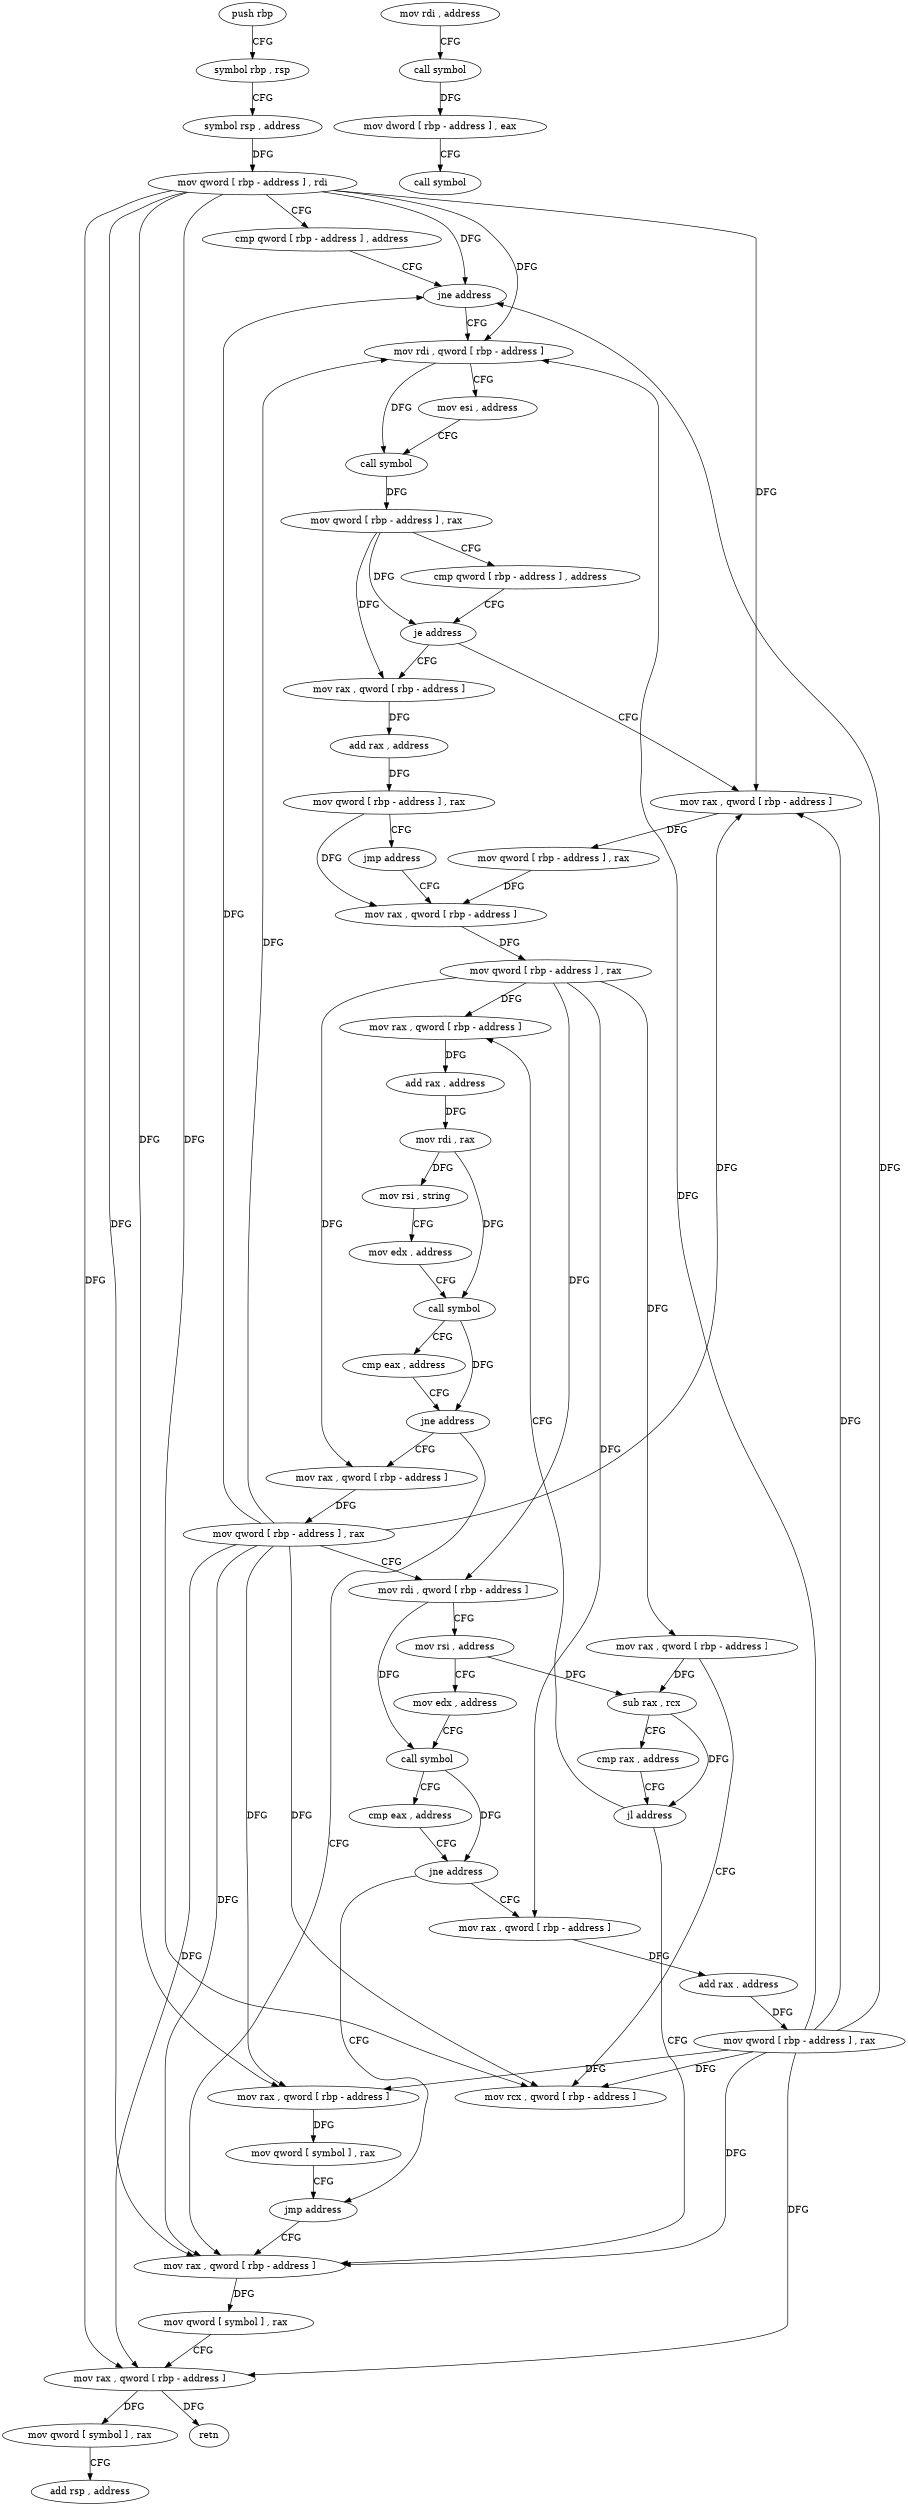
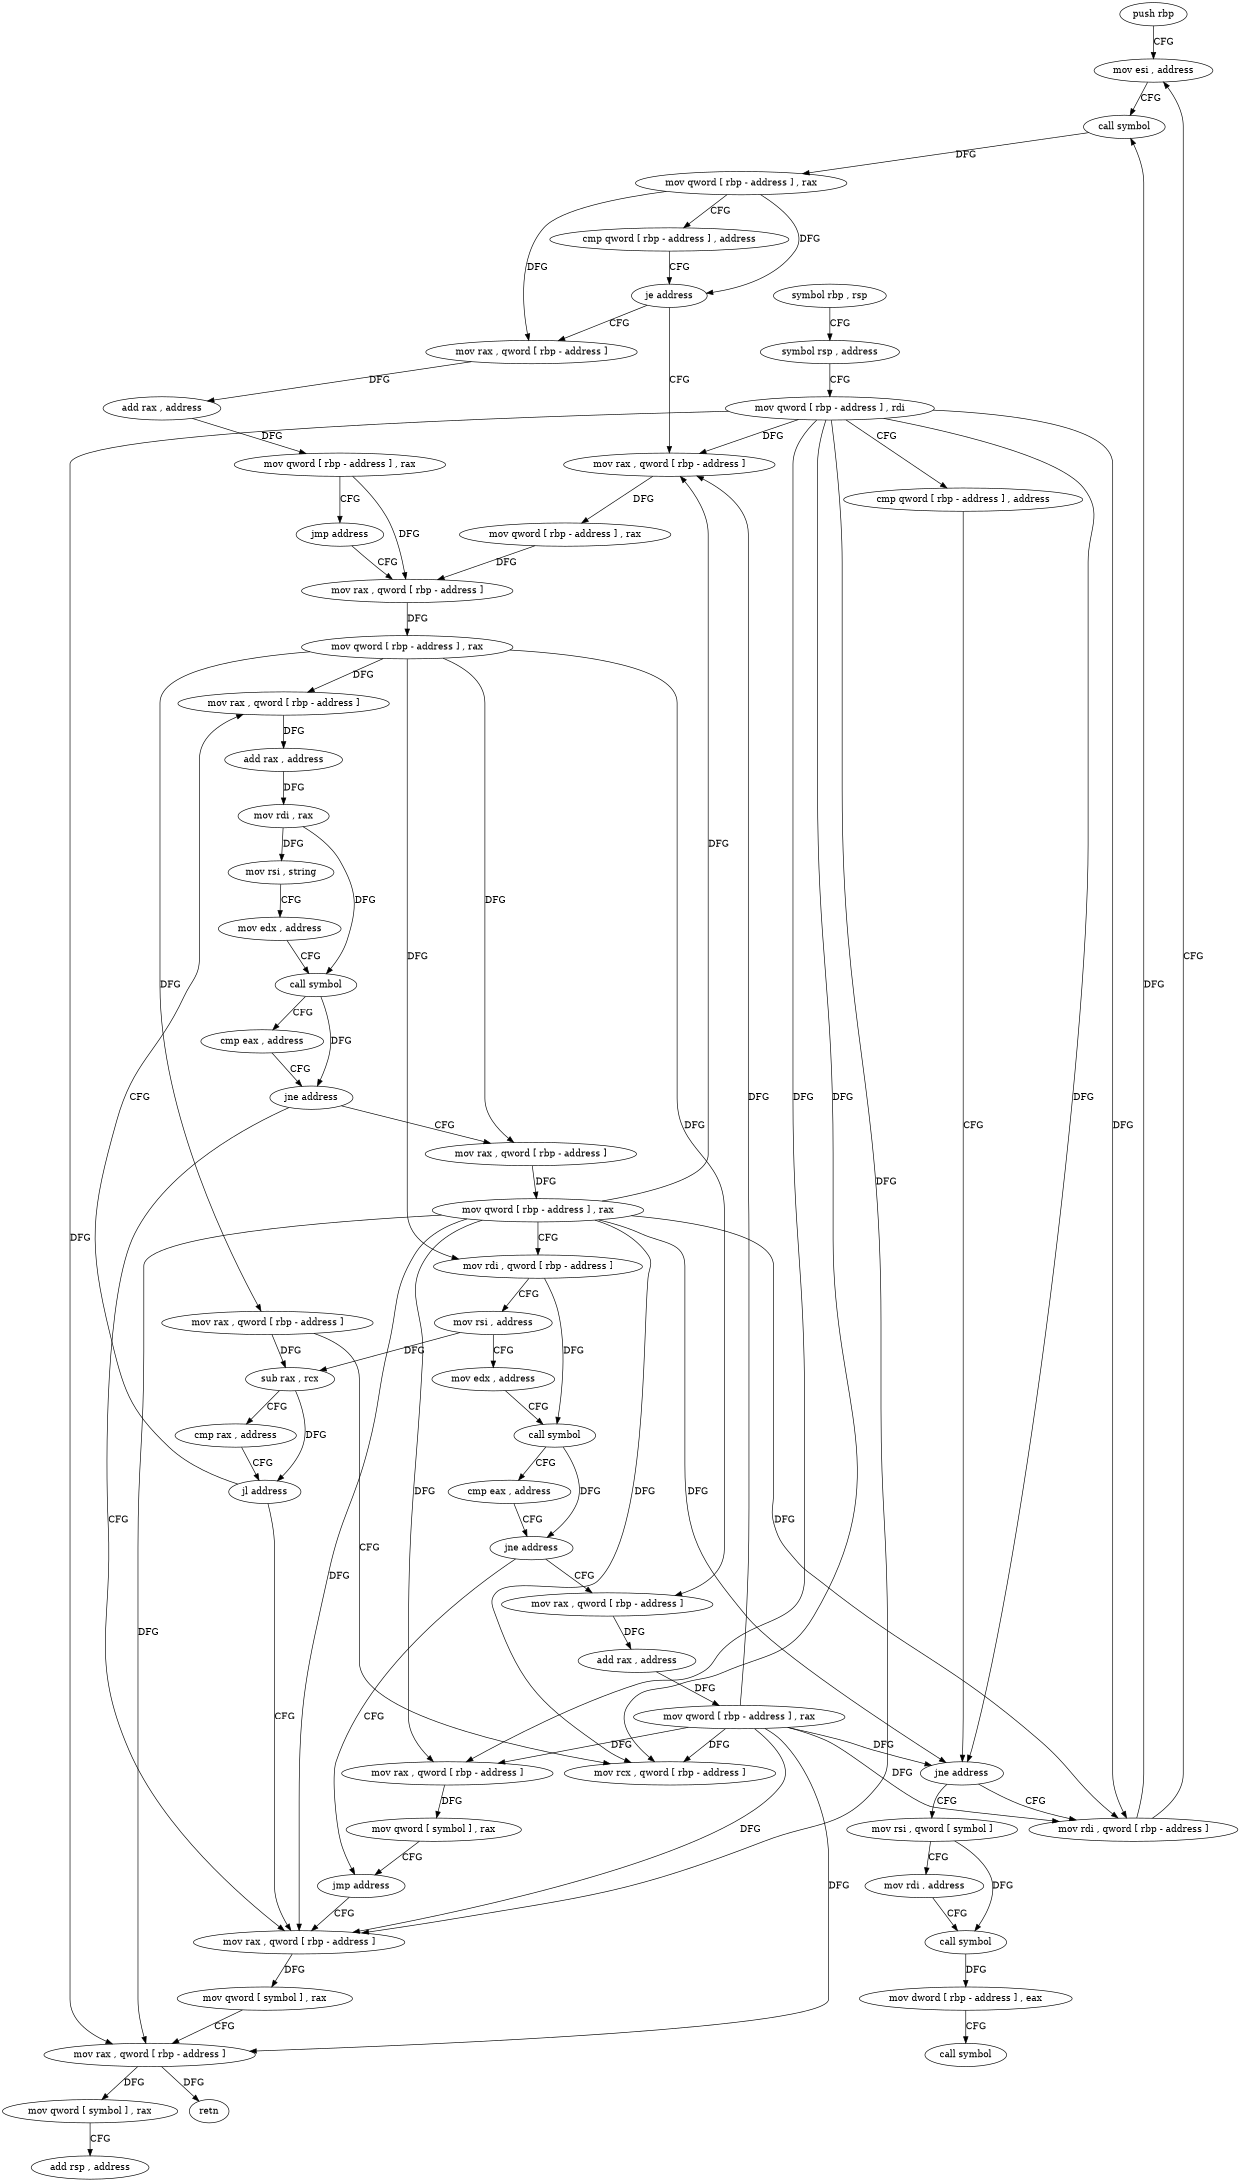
(253, 39) -> (1153, 39)
(263, 155) -> (840, 380)
none -> (932, 1830)
